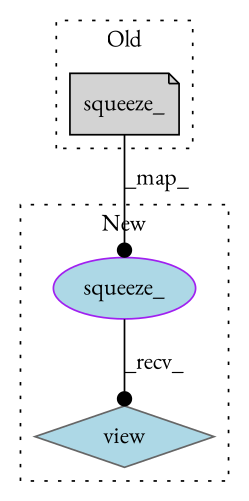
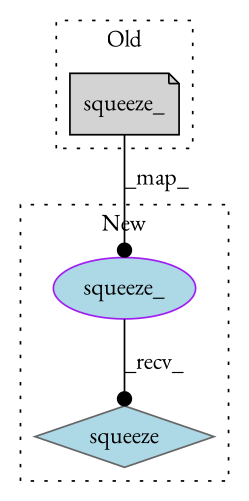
(125, 437) -> (125, 437)
